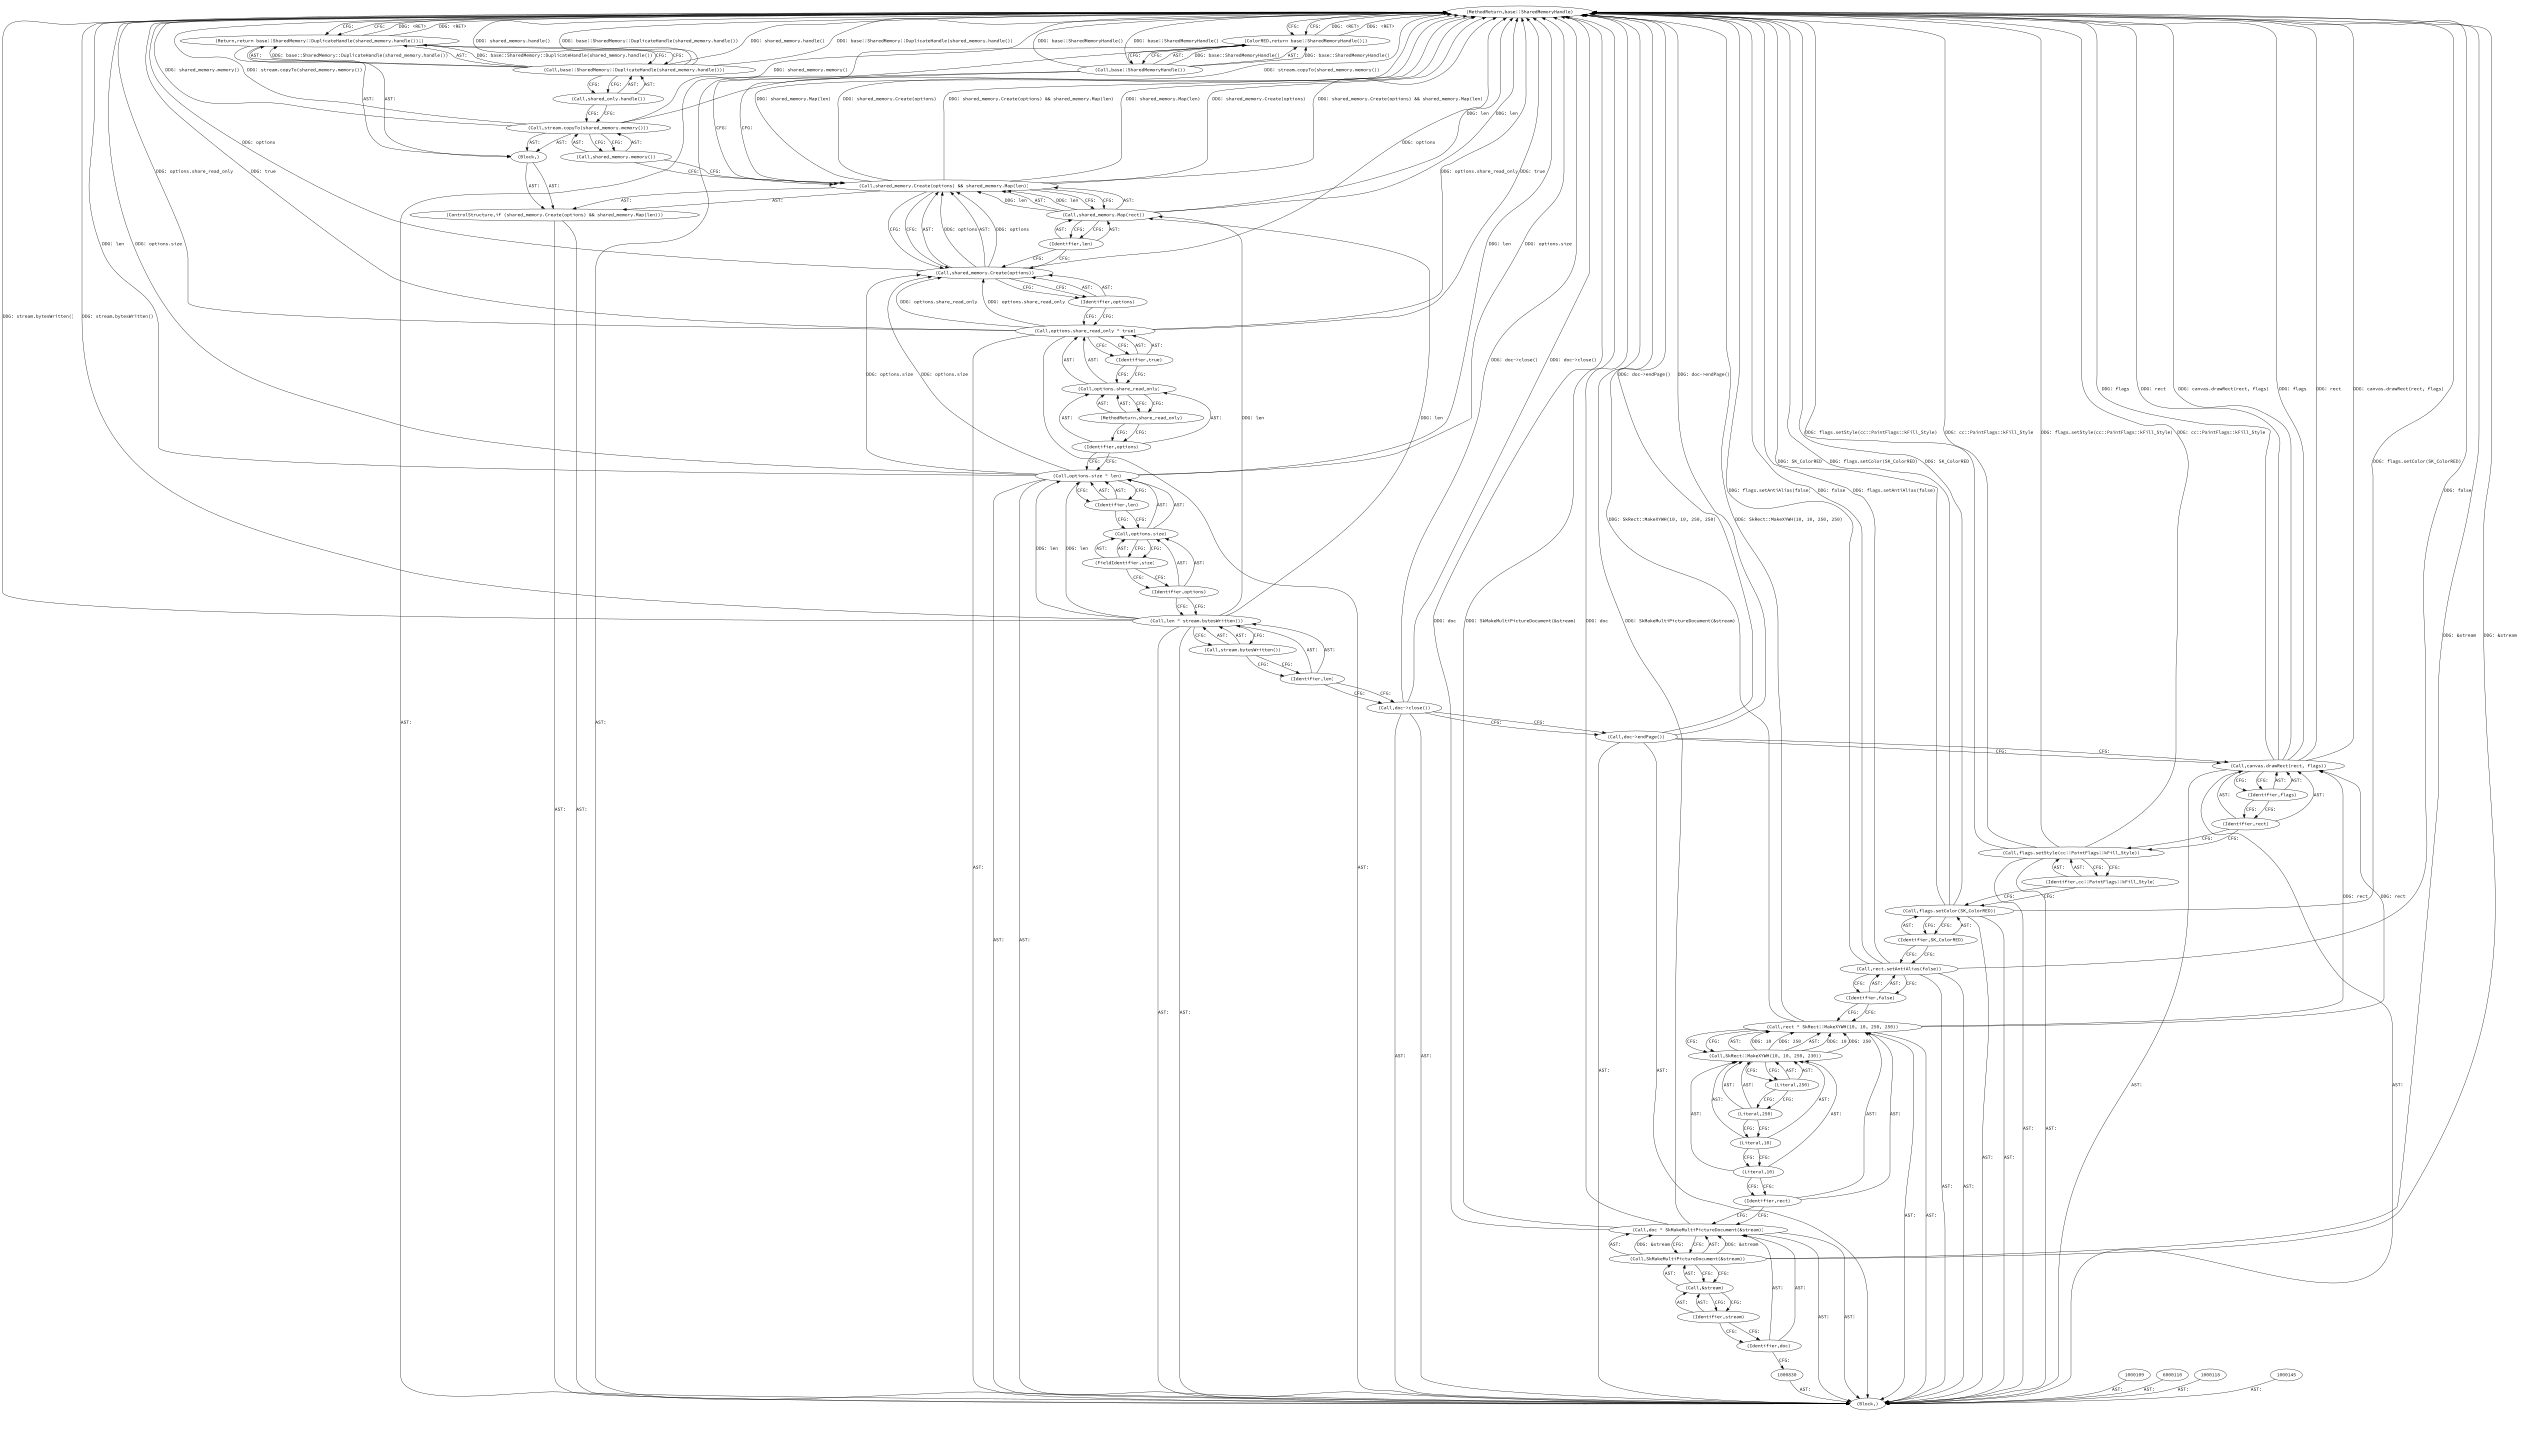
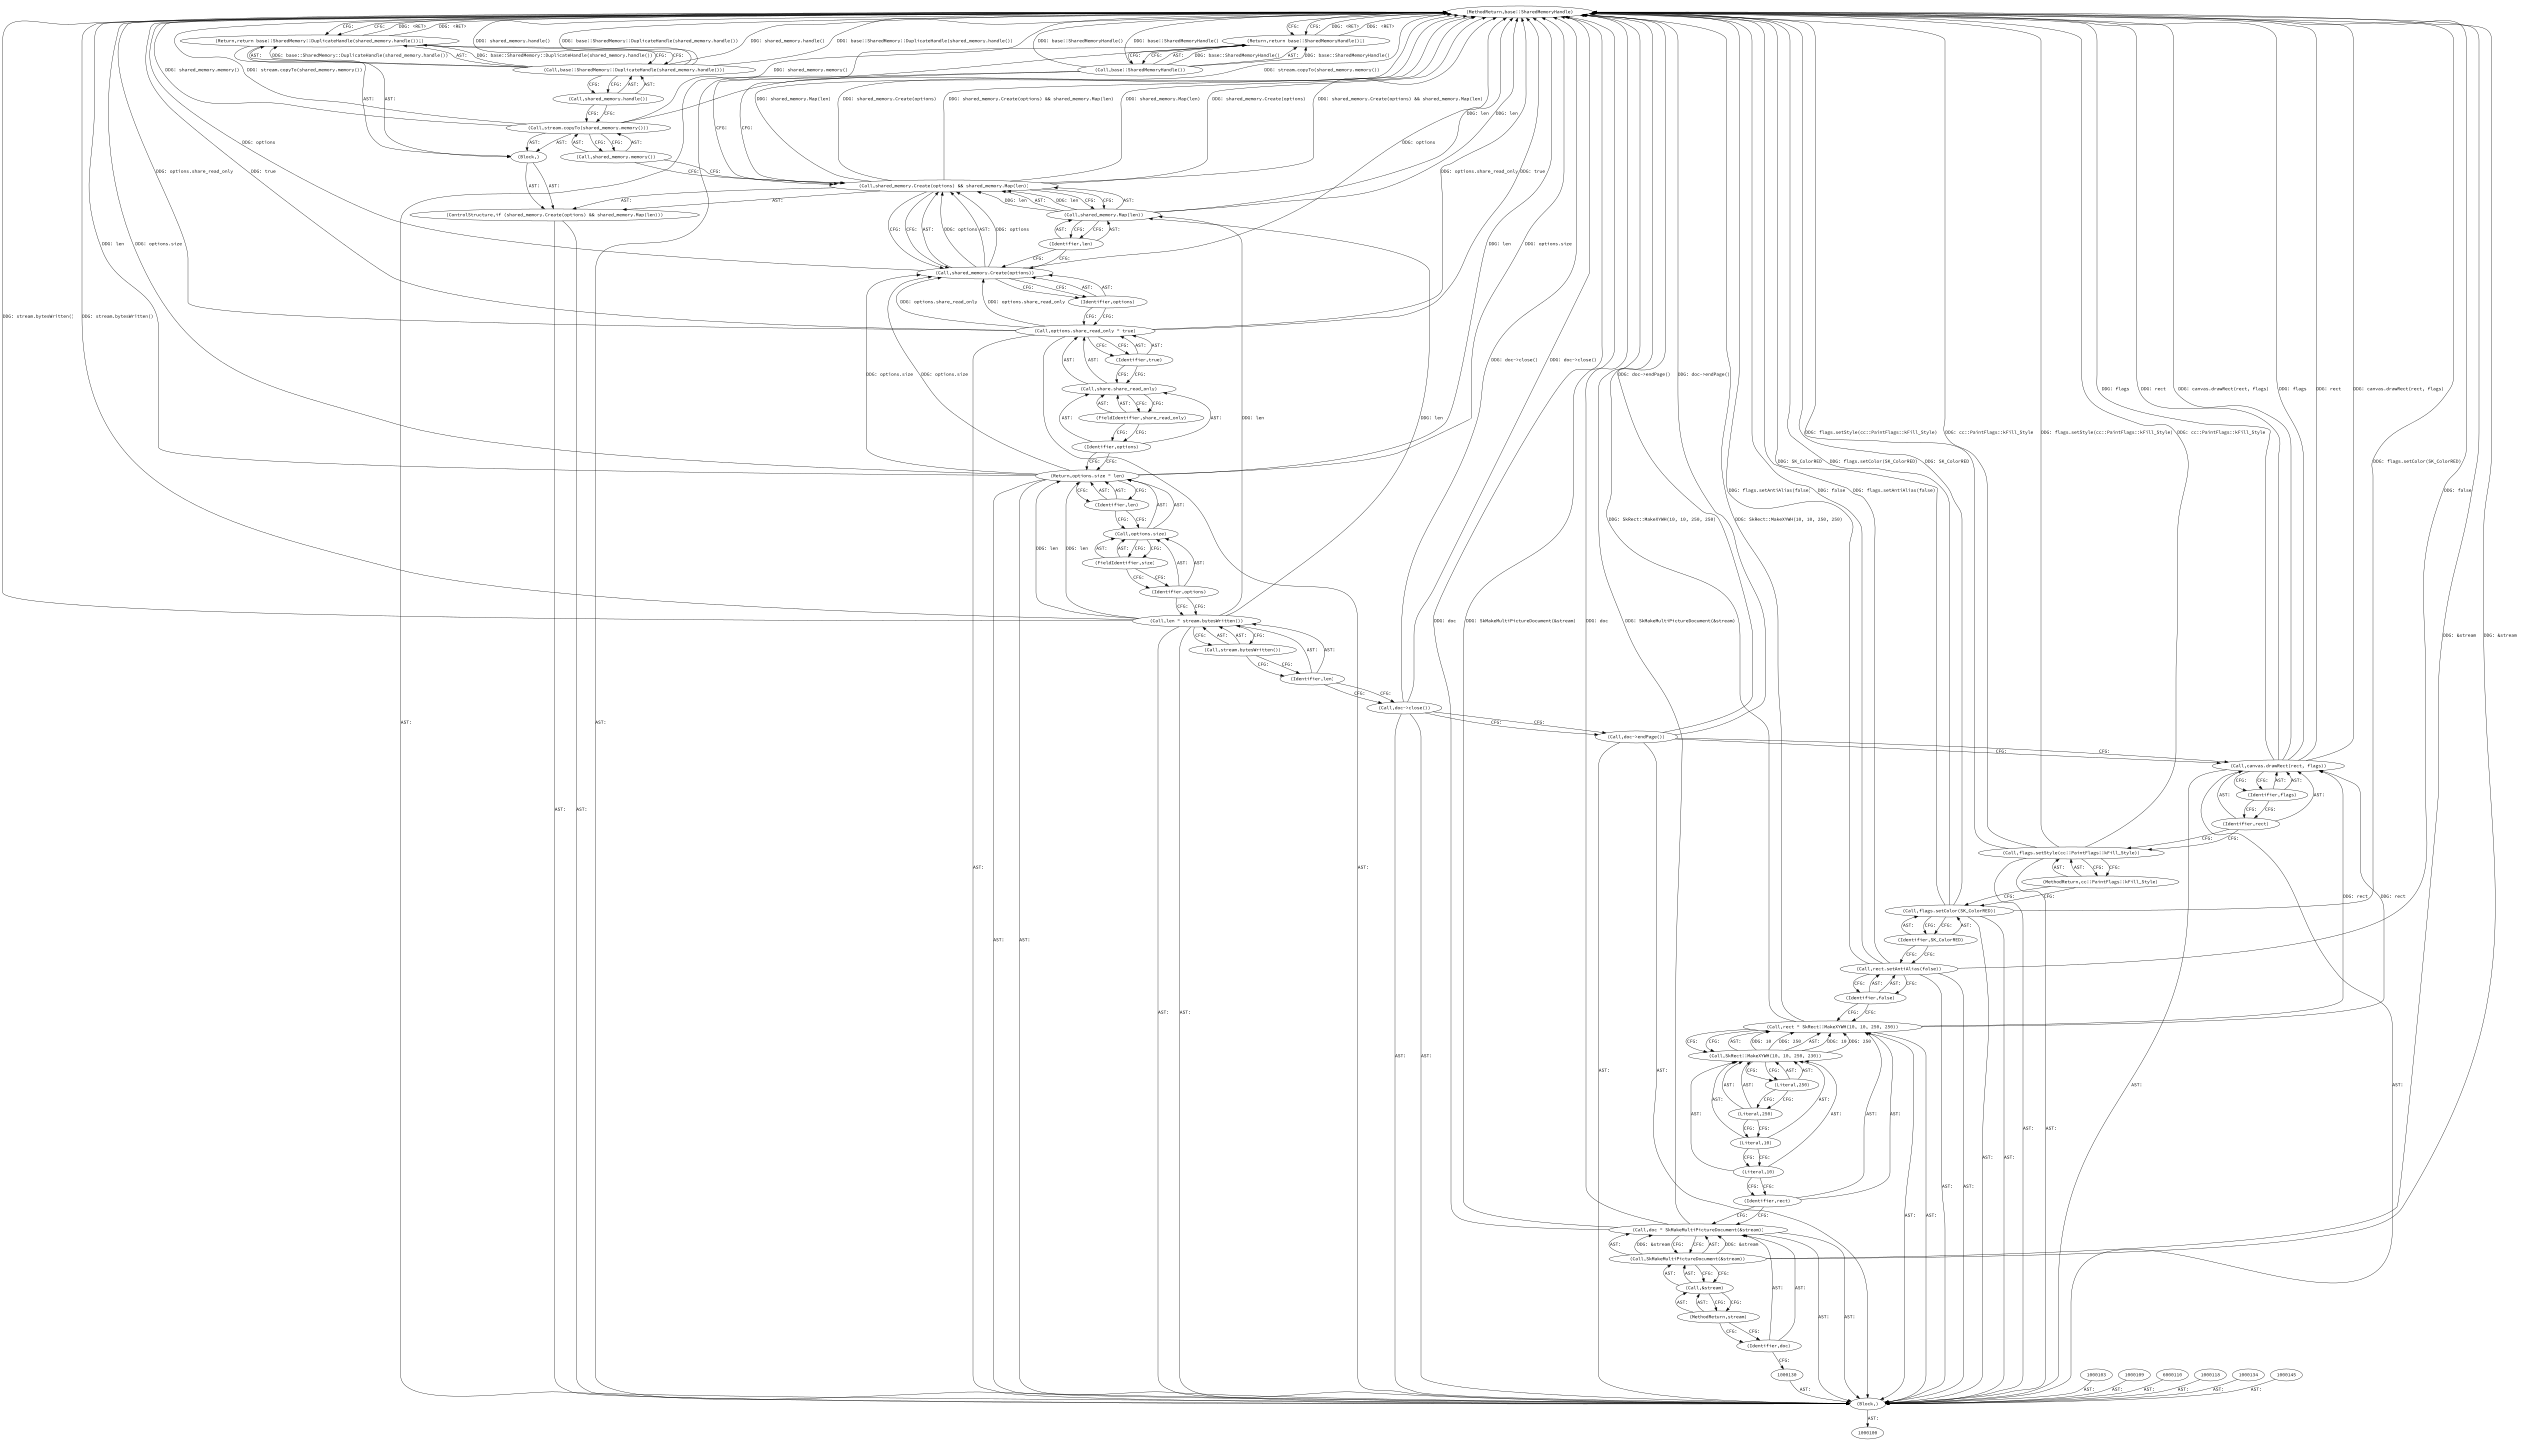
(1306, 41) -> (1306, 41)
(608, 99) -> (608, 99)
(1104, 215) -> (1104, 215)
(1119, 389) -> (1119, 389)
(1141, 418) -> (1141, 418)
(1087, 476) -> (1087, 476)
(2100, 882) -> (2100, 882)
(1718, 1317) -> (1718, 1317)
(1787, 1375) -> (1787, 1375)
none -> (2096, 1375)
none -> (2248, 1375)
none -> (1868, 1433)
